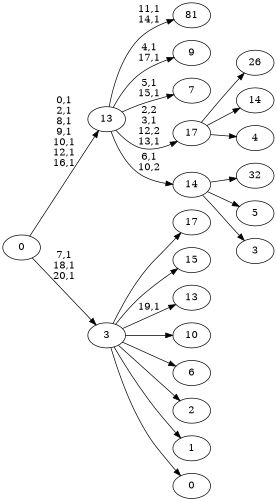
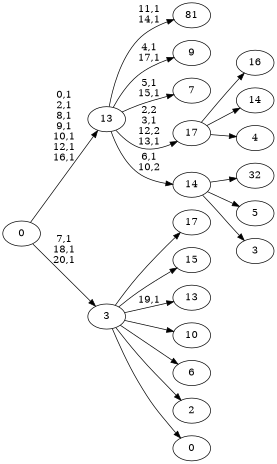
(255, 63) -> (255, 63)
(192, 448) -> none
